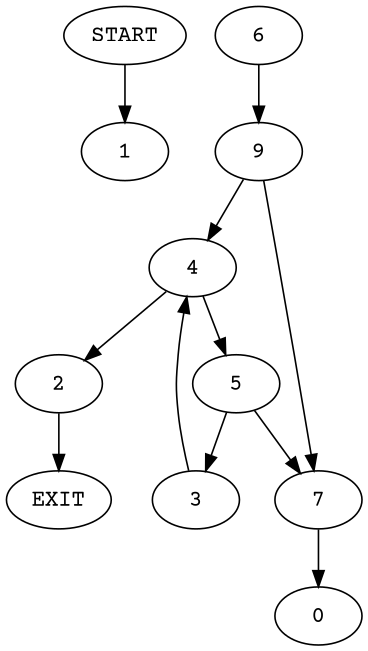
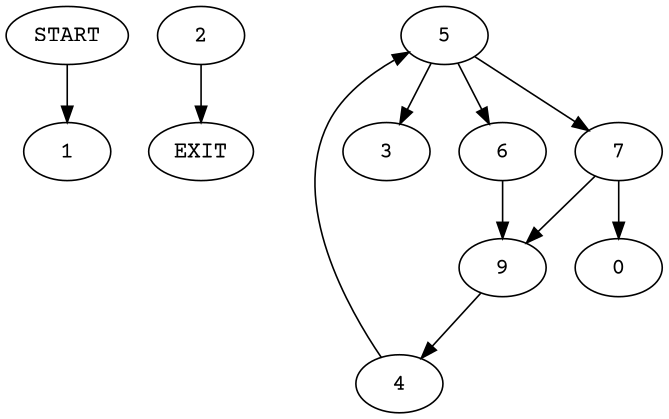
none -> (470, 86)
(288, 317) -> (567, 204)
(132, 321) -> none
(177, 392) -> none
